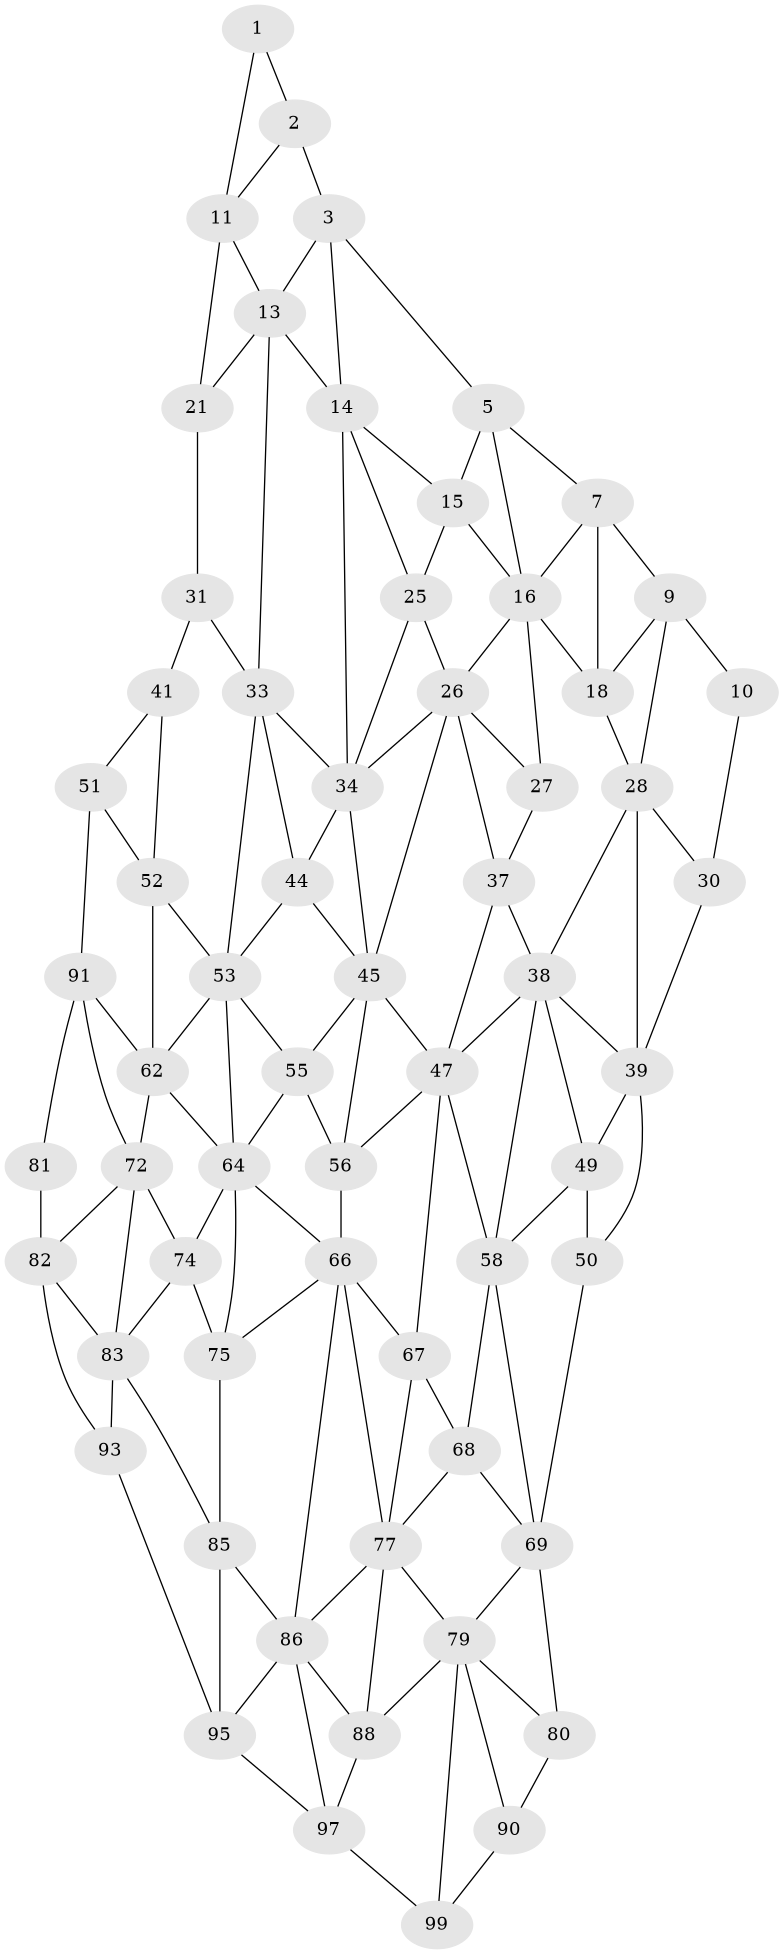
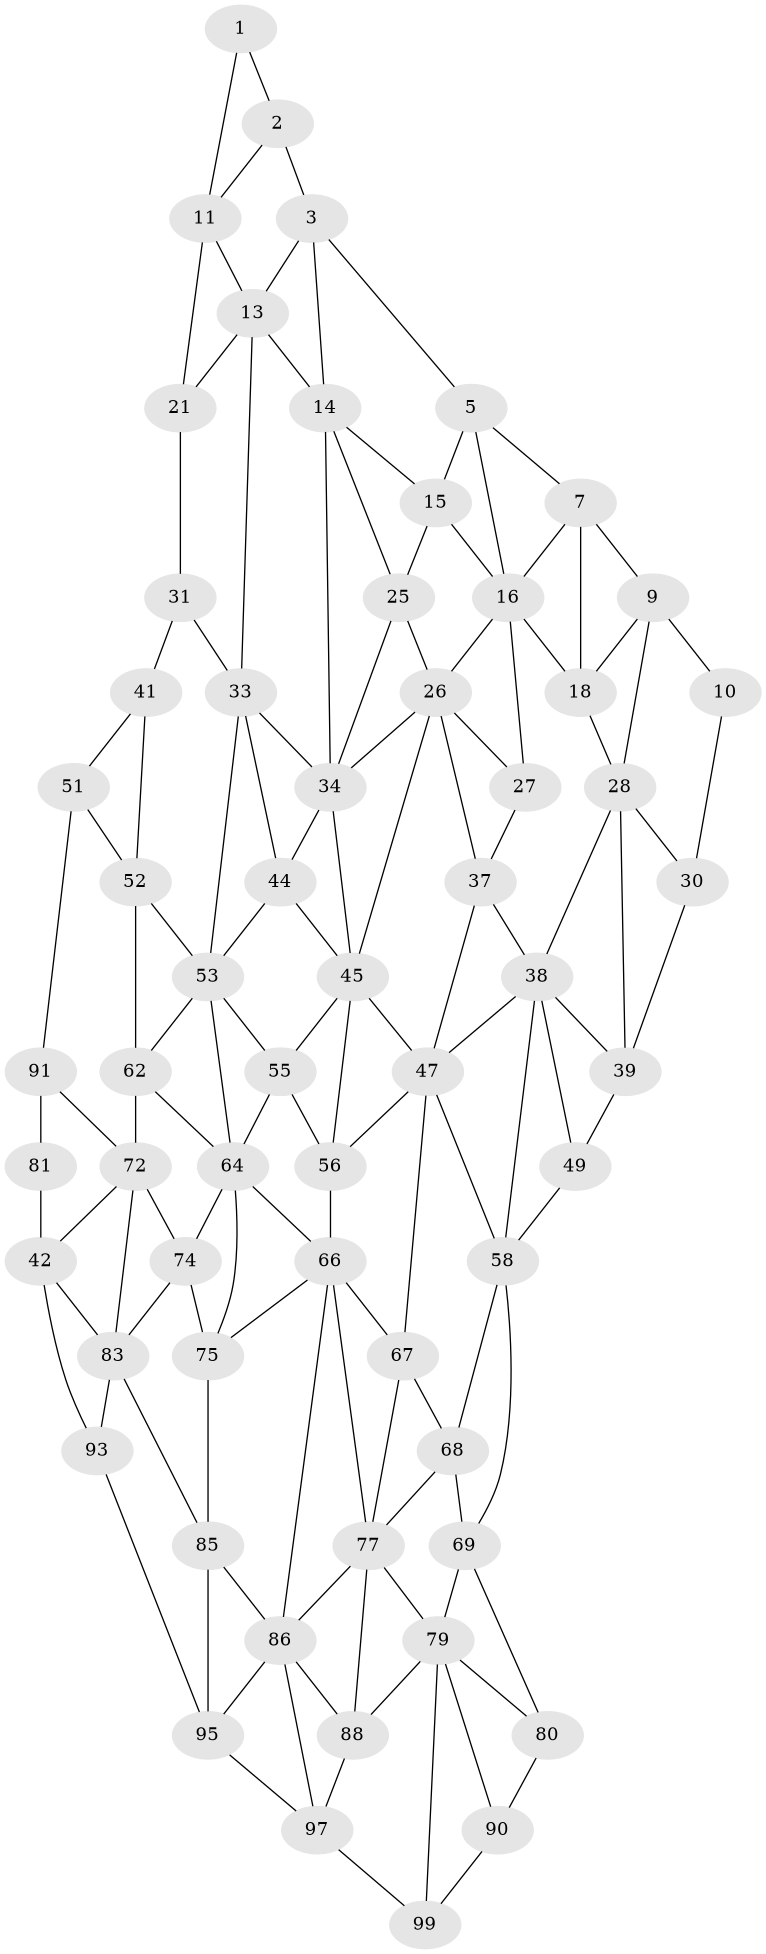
(117, 1024) -> none
(41, 1261) -> (41, 1261)
(587, 1261) -> none
